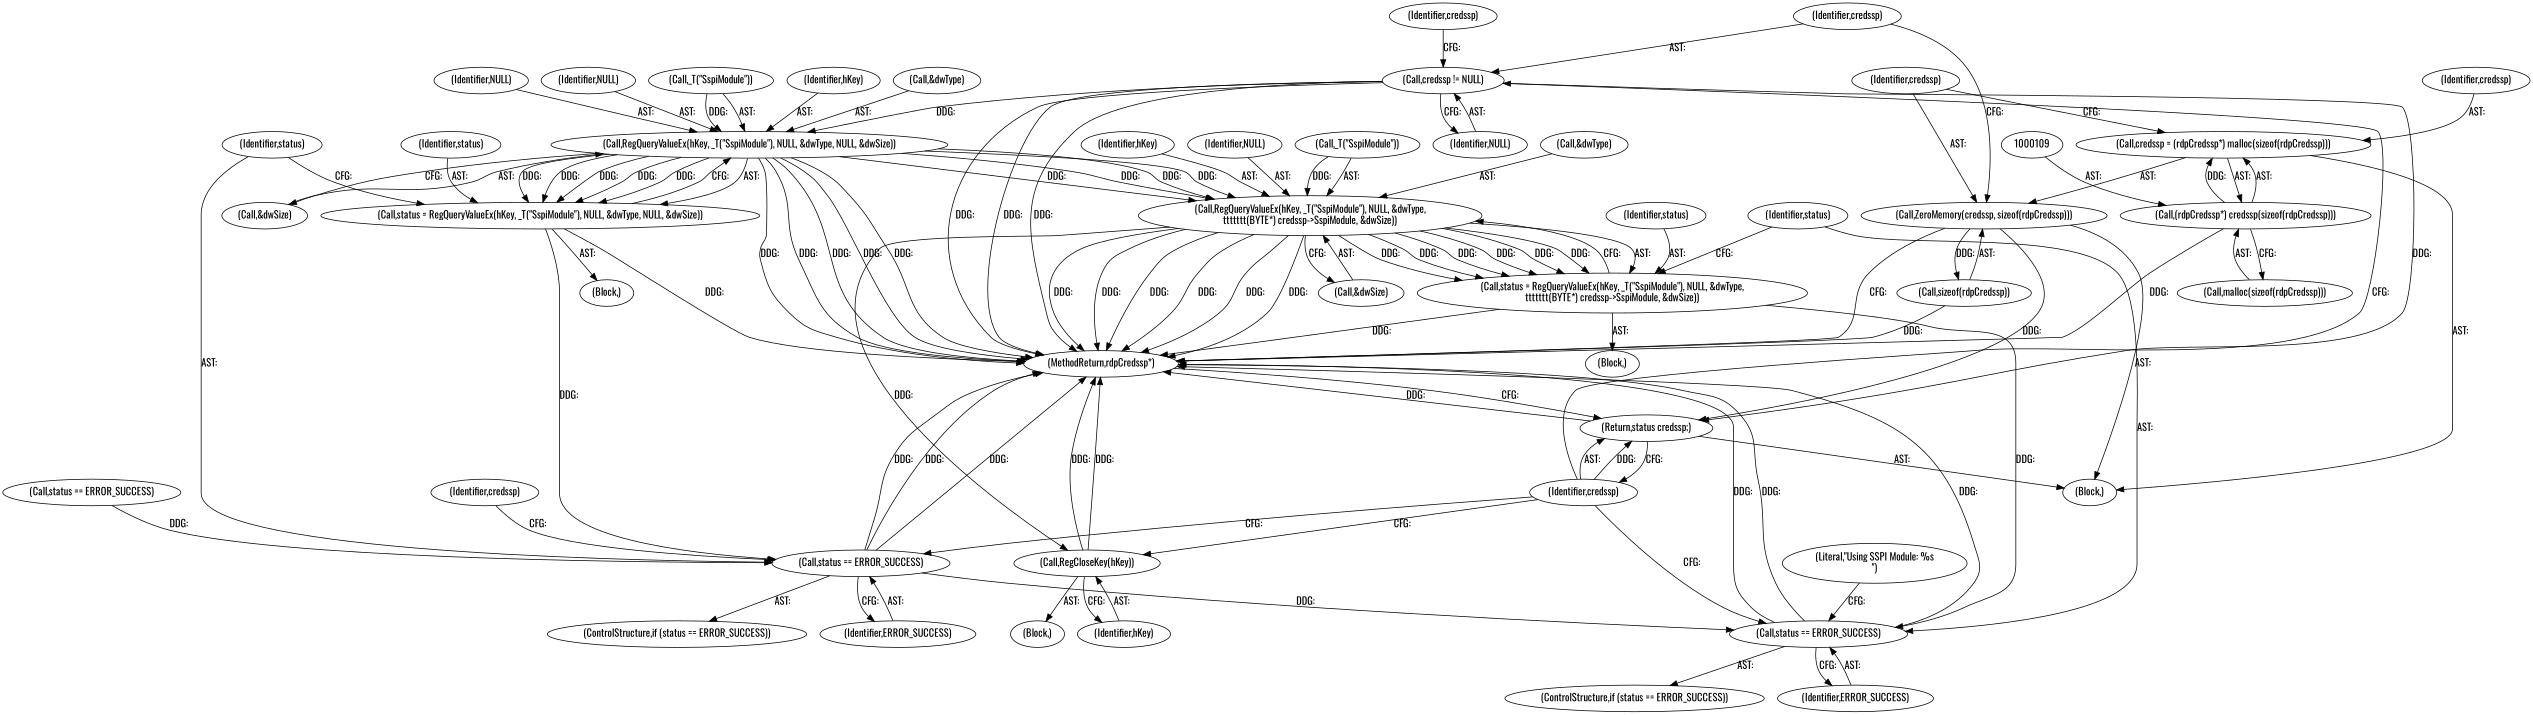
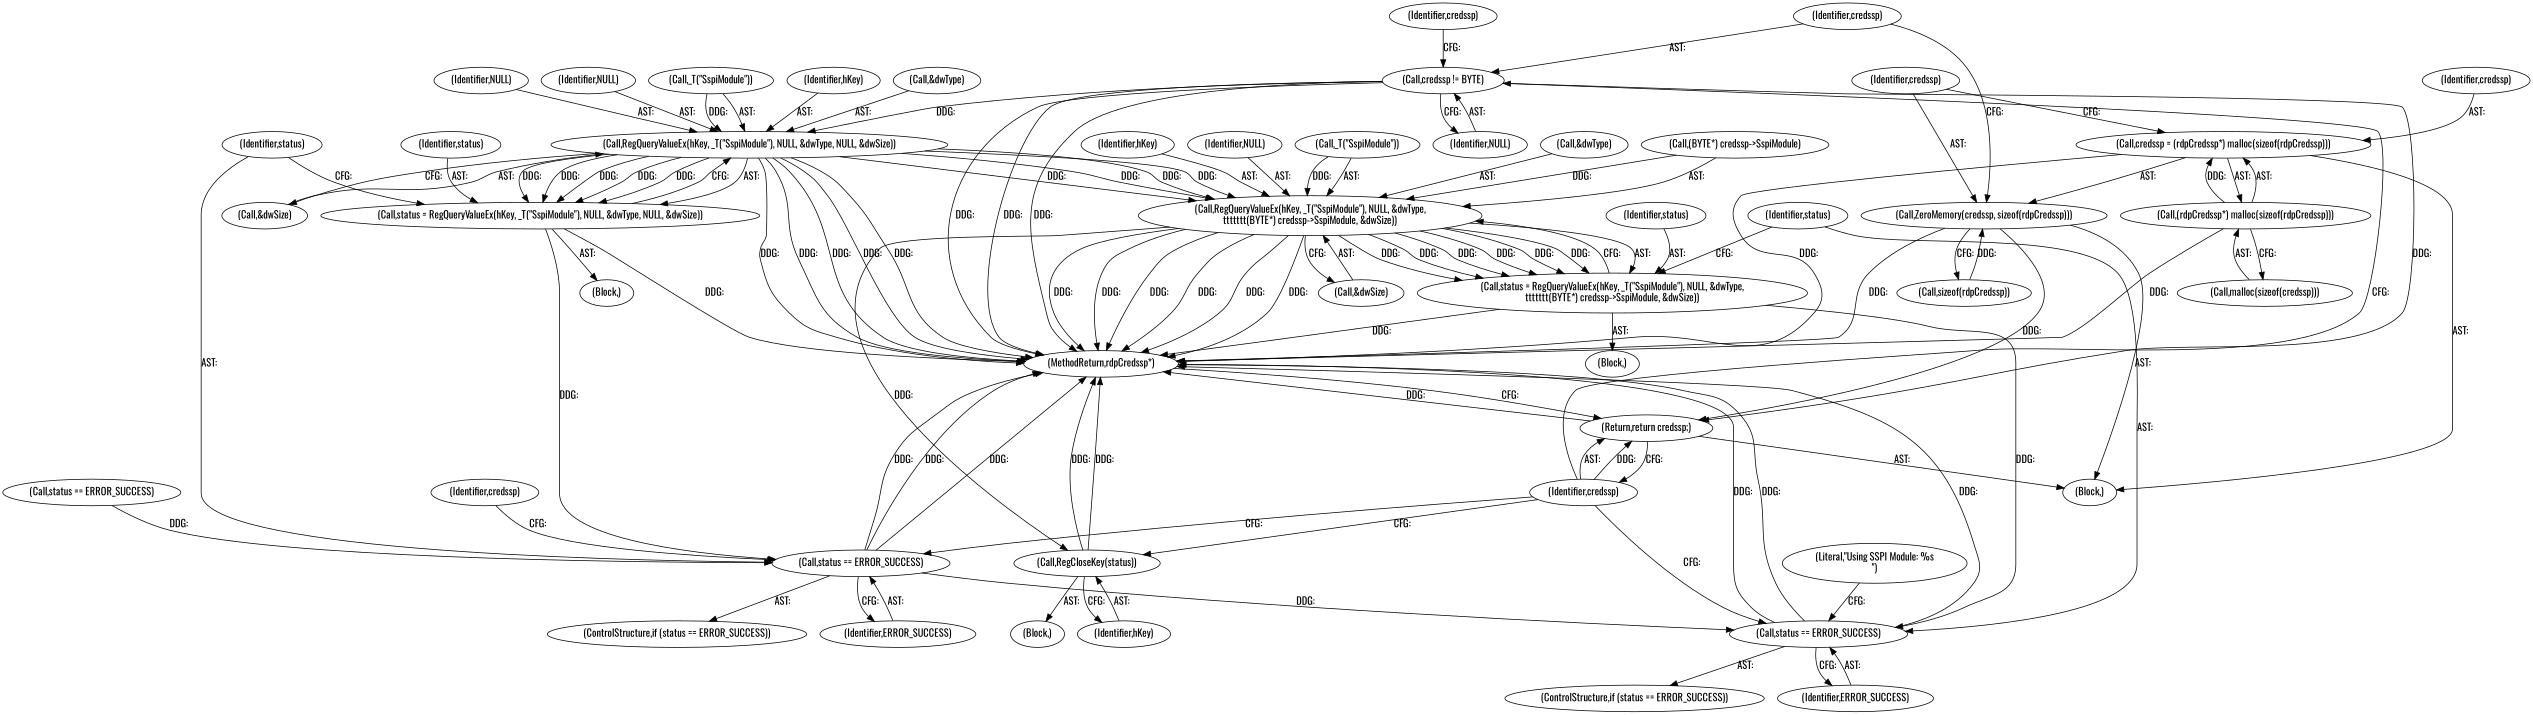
(1443, 81) -> (1443, 81)
none -> (1735, 145)
(2032, 145) -> none
(2246, 216) -> (2246, 216)
(1967, 254) -> (1967, 254)
(1988, 254) -> (1988, 254)
(1880, 293) -> (1880, 293)
(2265, 293) -> (2265, 293)
(1568, 349) -> (1805, 321)
(1646, 428) -> (1646, 428)
(1087, 563) -> (1087, 563)
